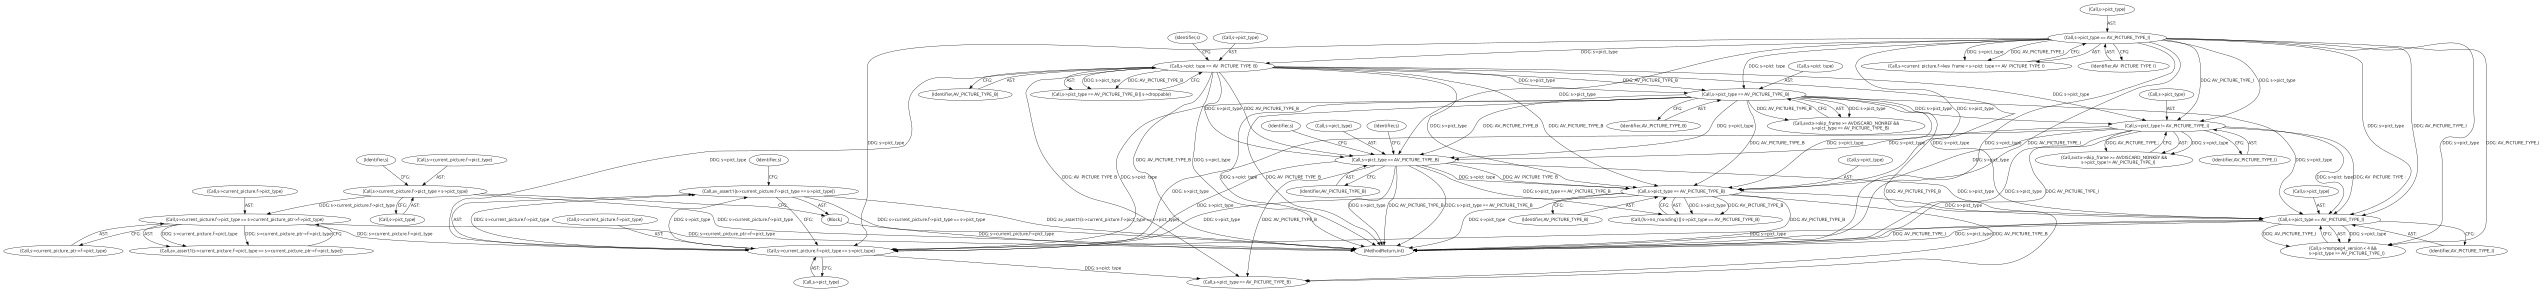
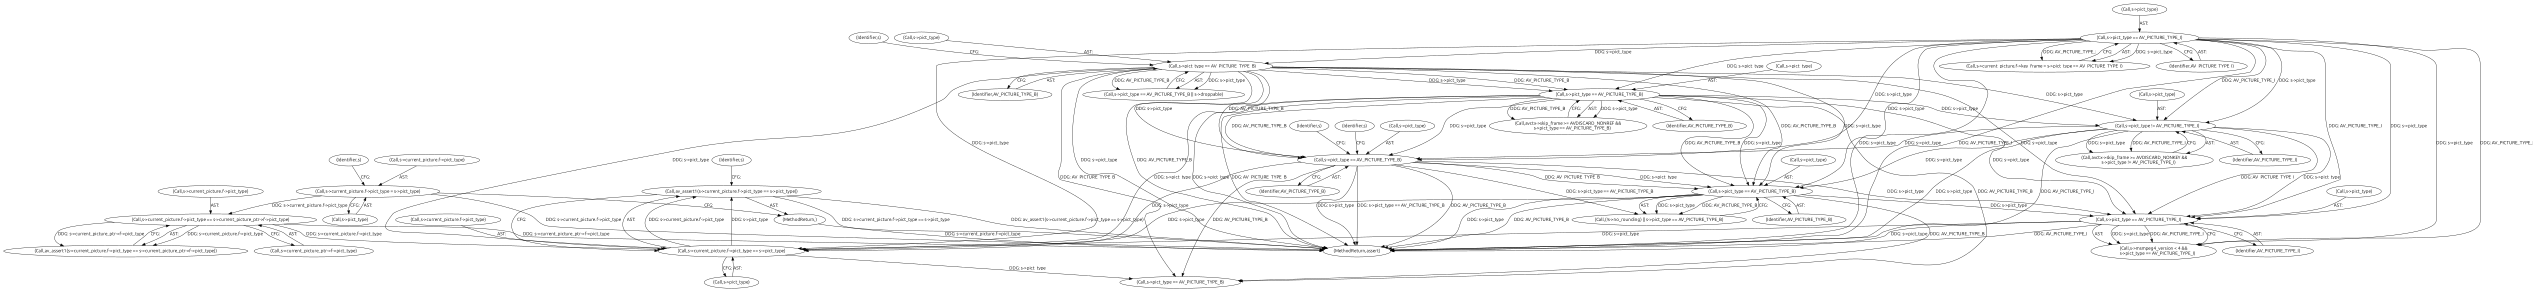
(1488, 137) -> none
(835, 220) -> (800, 220)
(1384, 251) -> (1357, 251)
